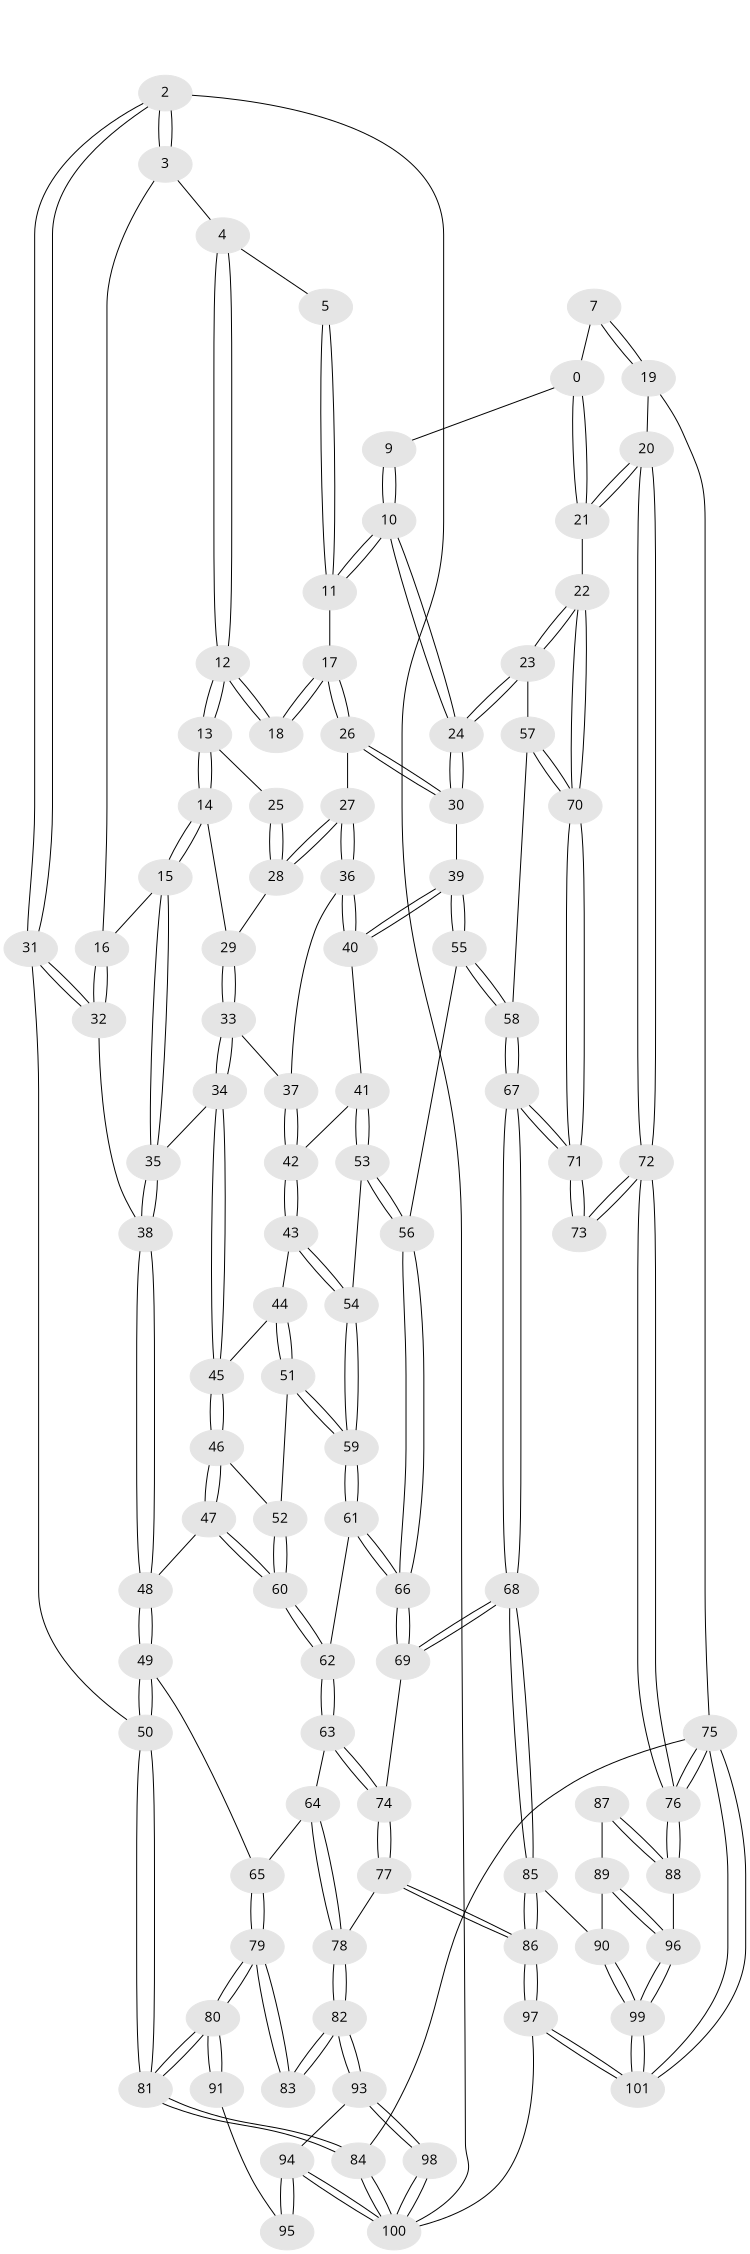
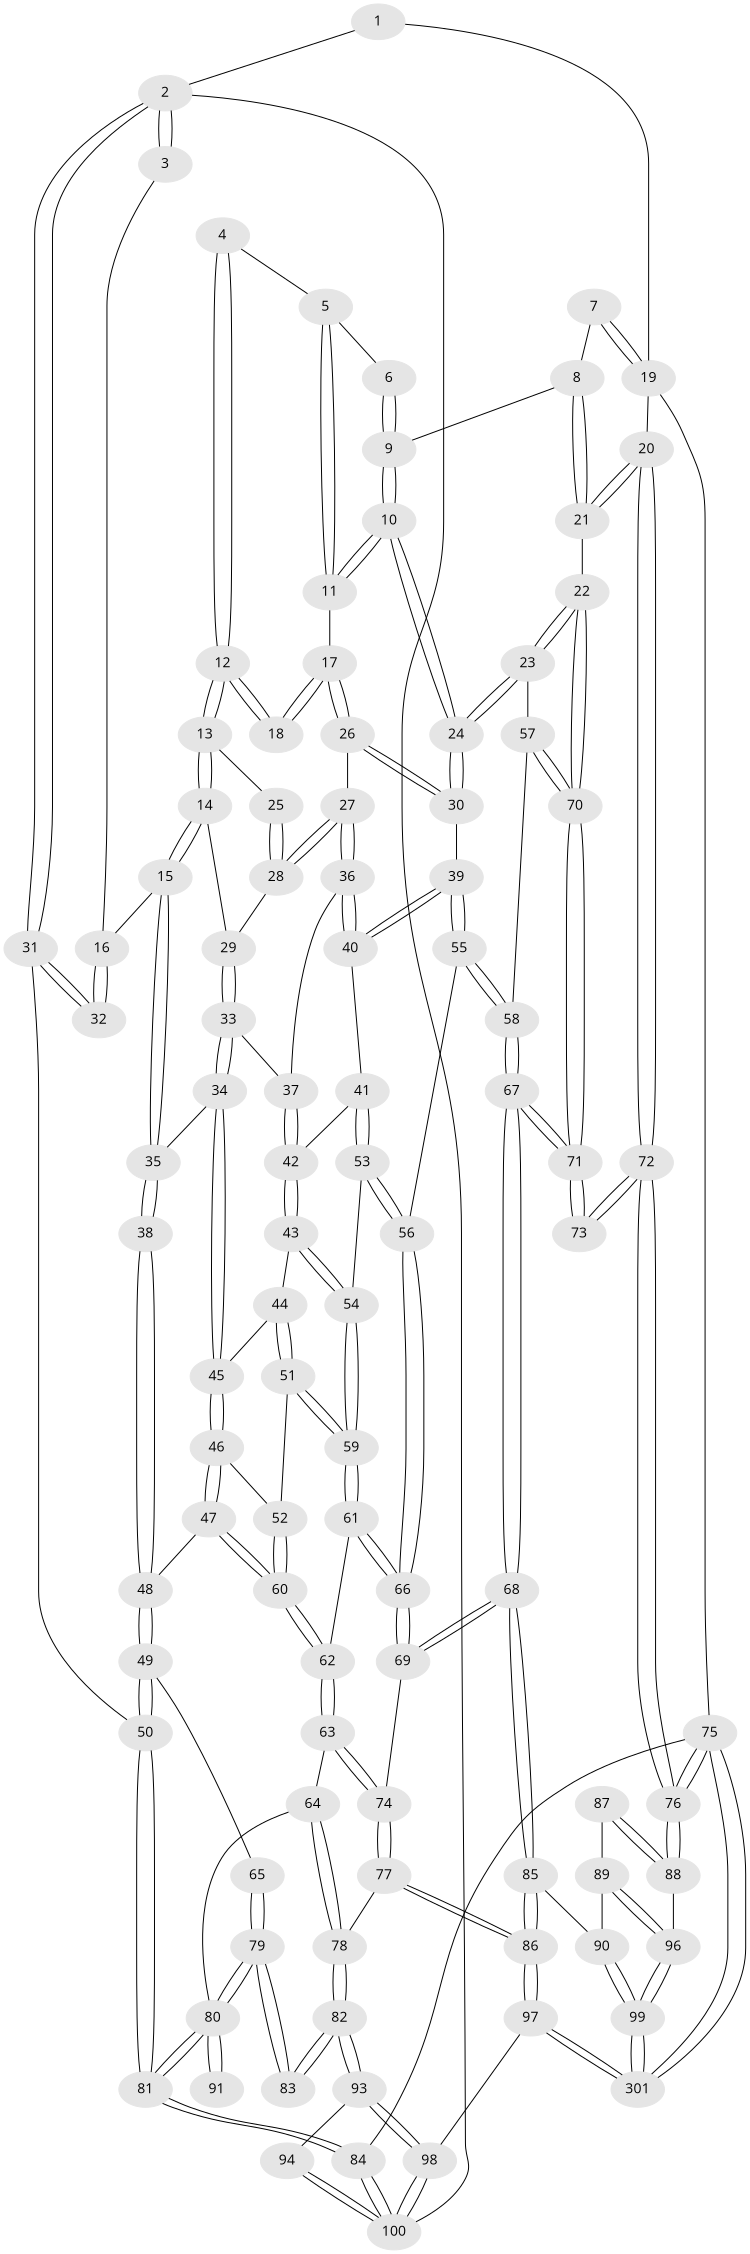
none -> (378, 22)
(194, 200) -> none
none -> (389, 378)
(577, 378) -> (577, 378)
(107, 1130) -> none
(285, 1840) -> (210, 1887)
(638, 2089) -> (638, 2089)
(516, 2157) -> (480, 2089)
(287, 2232) -> none
